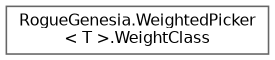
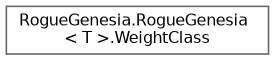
(137, 30) -> (137, 30)
